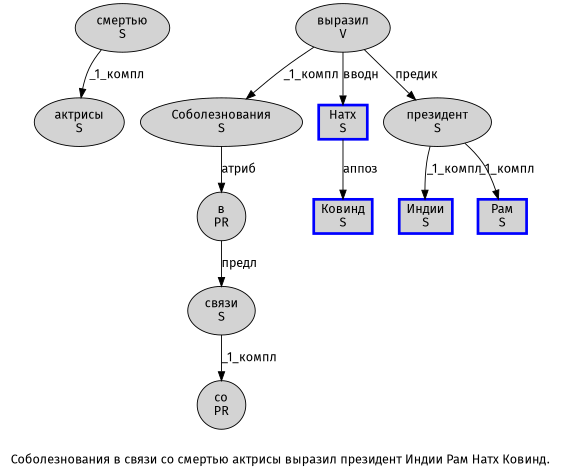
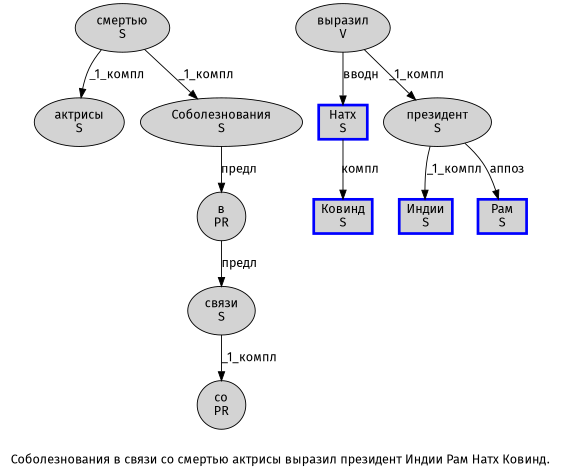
(283, 69) -> (168, 71)
(417, 75) -> (417, 75)
(239, 169) -> (239, 169)
(361, 169) -> (361, 169)
(507, 169) -> (507, 169)
